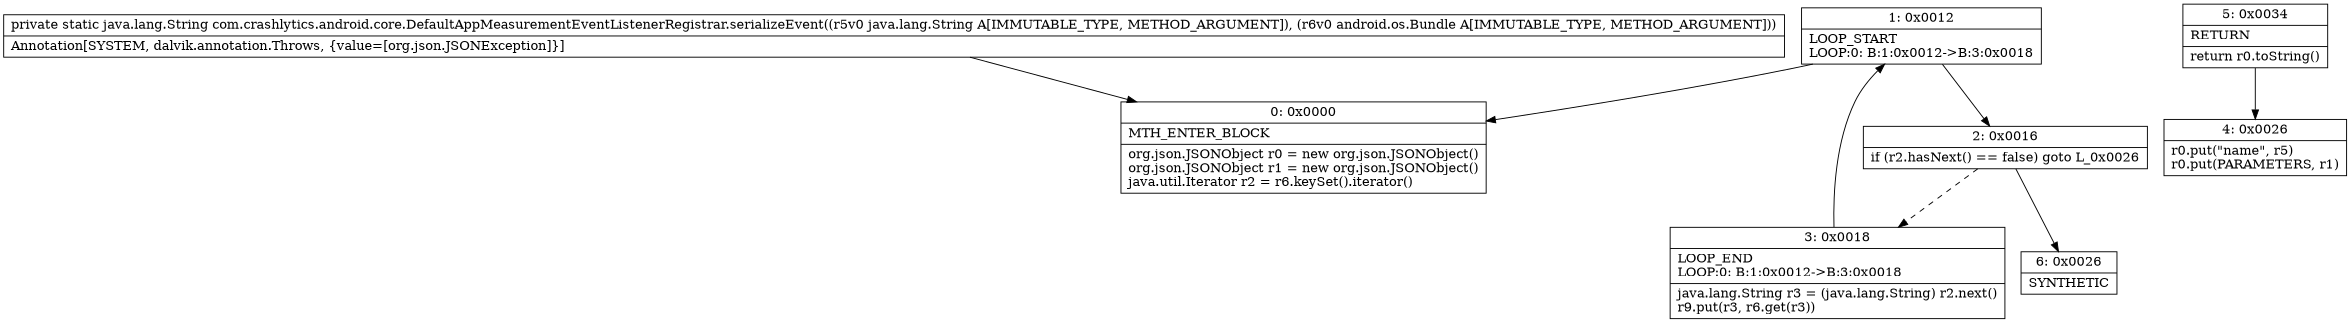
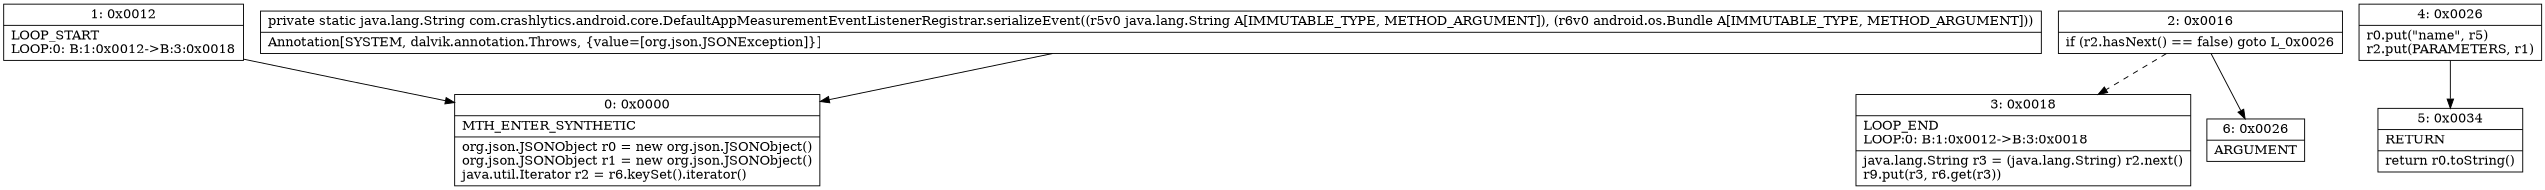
(2255, 89) -> (2450, 80)
(1963, 92) -> none
(1199, 133) -> (549, 126)
(1841, 144) -> none
(2255, 165) -> (2450, 49)
(2069, 283) -> (2256, 150)
